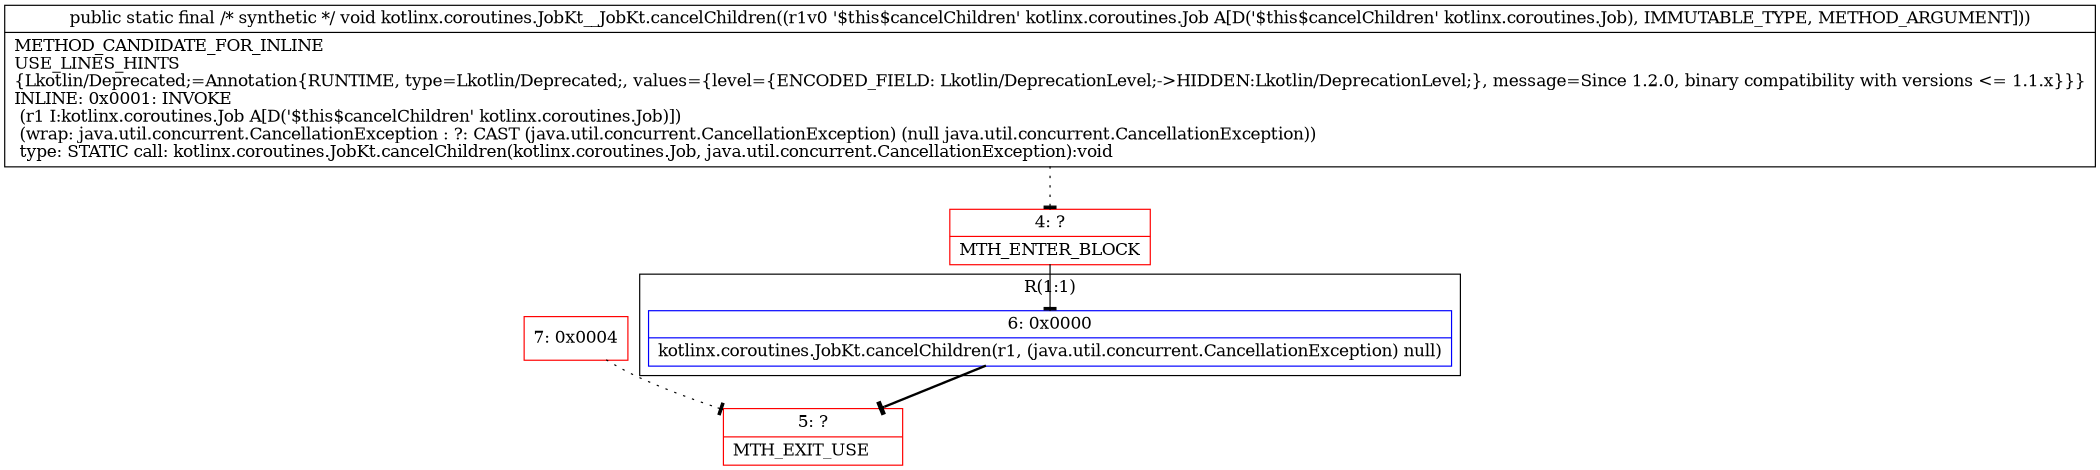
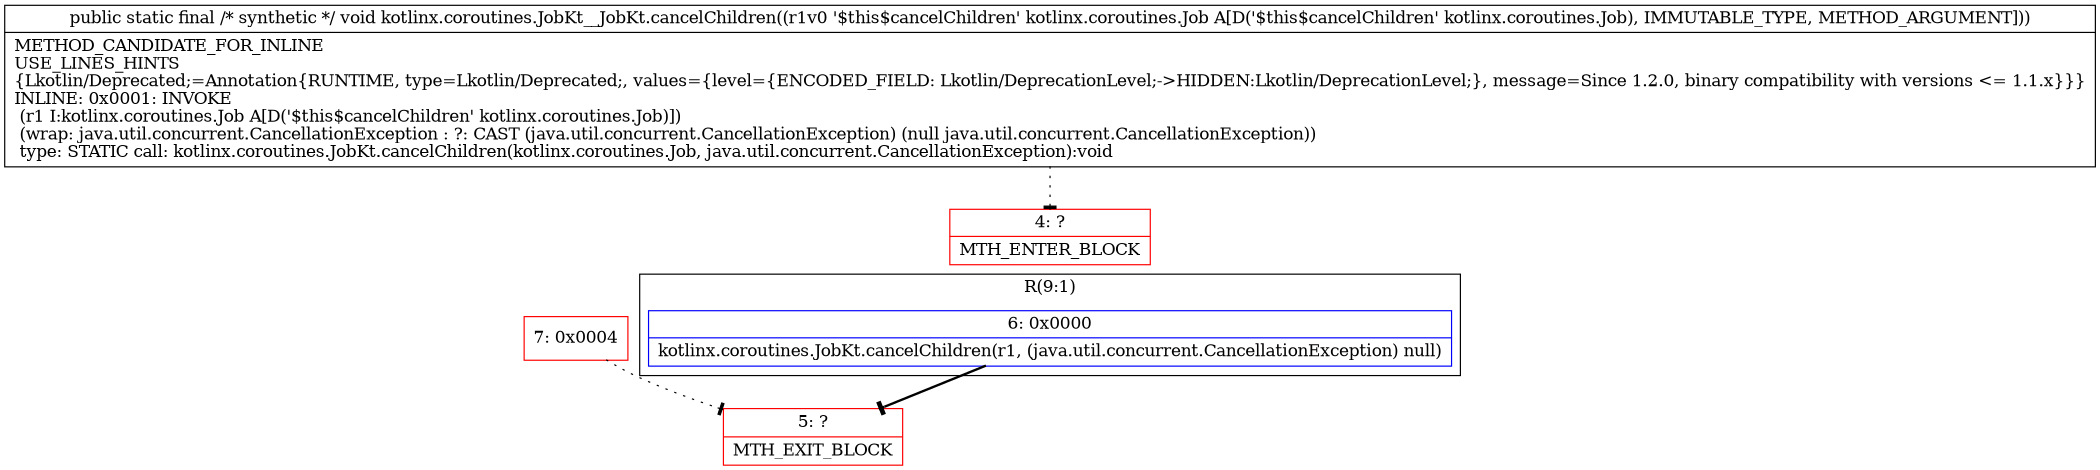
(1050, 285) -> none
(1050, 288) -> (1050, 288)
(801, 450) -> (813, 450)
